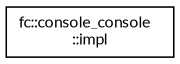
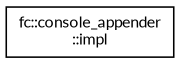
(90, 32) -> (90, 32)
